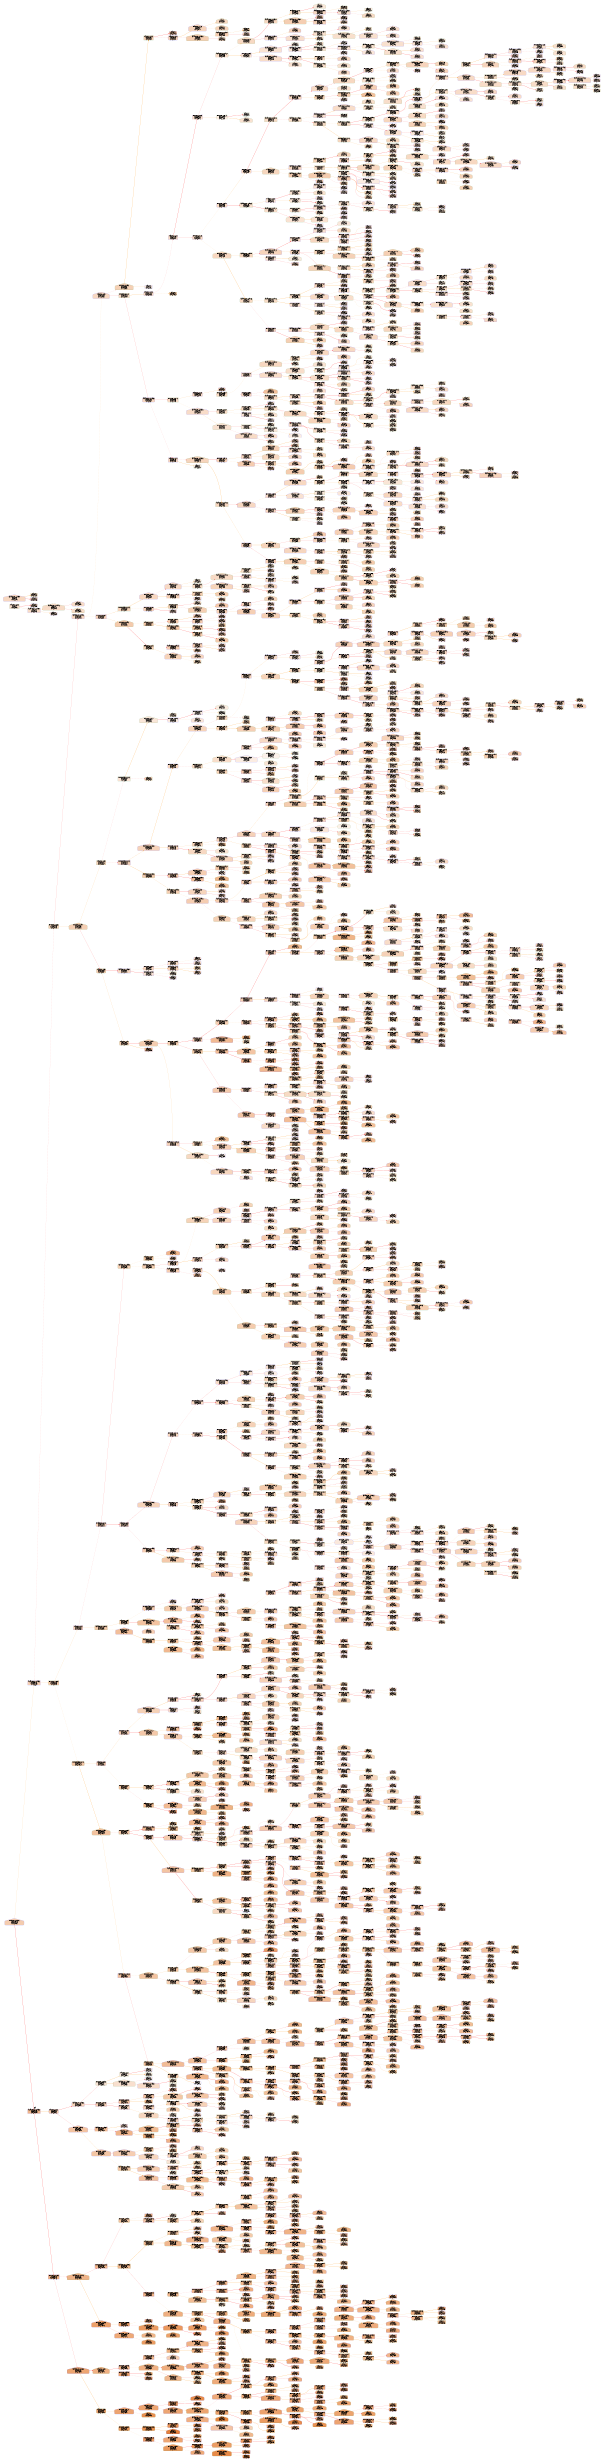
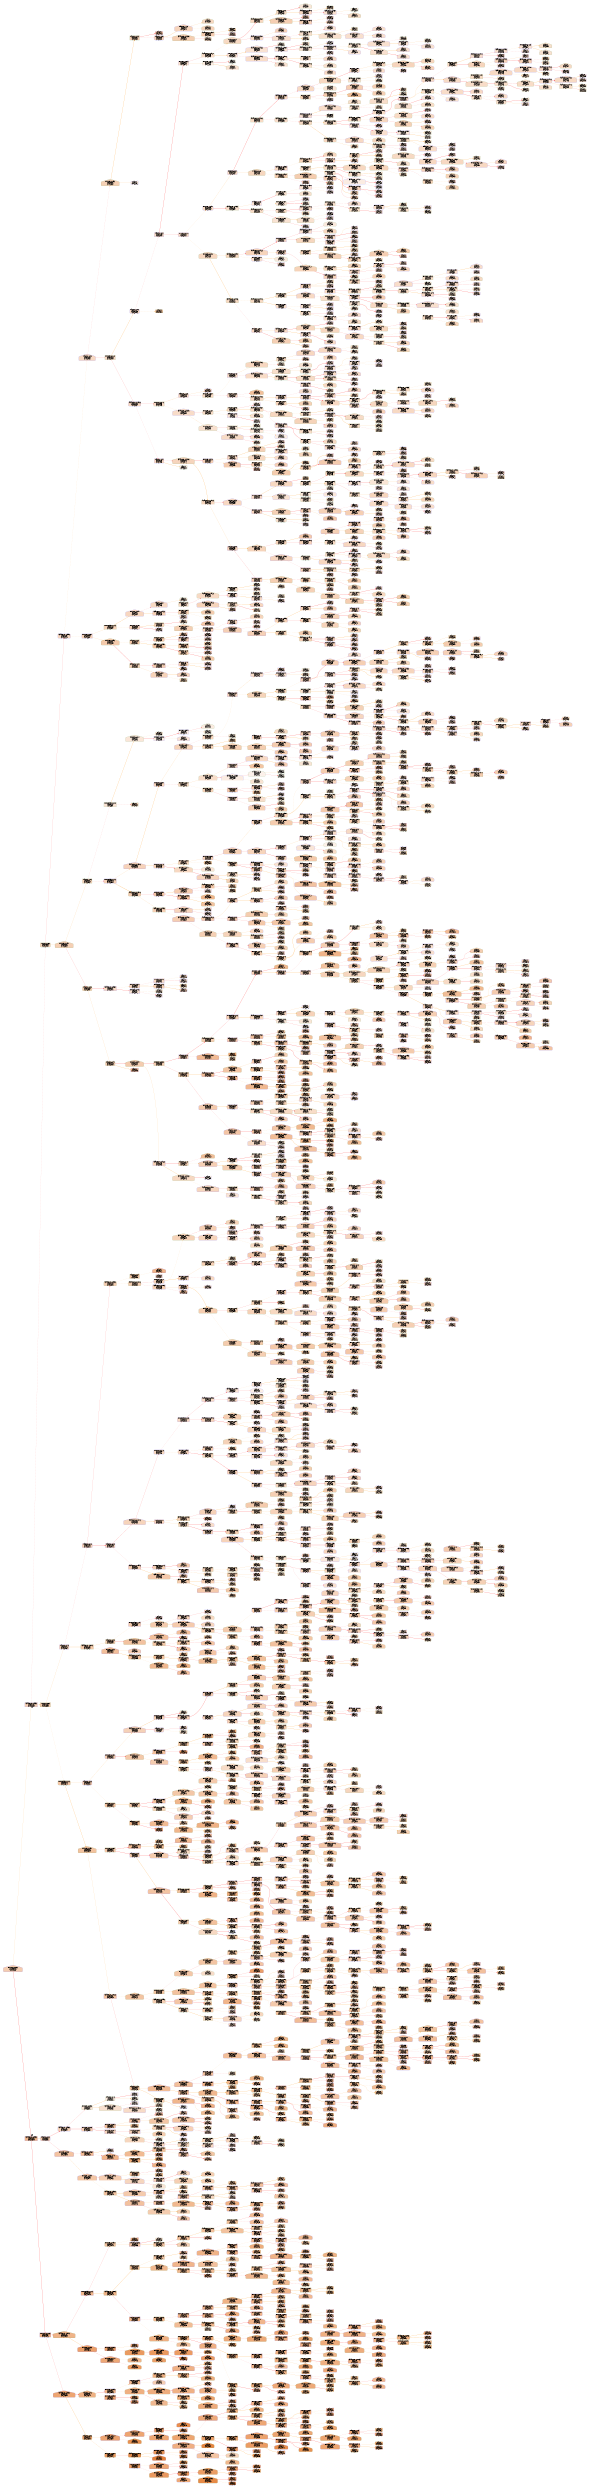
none -> (306, 558)
